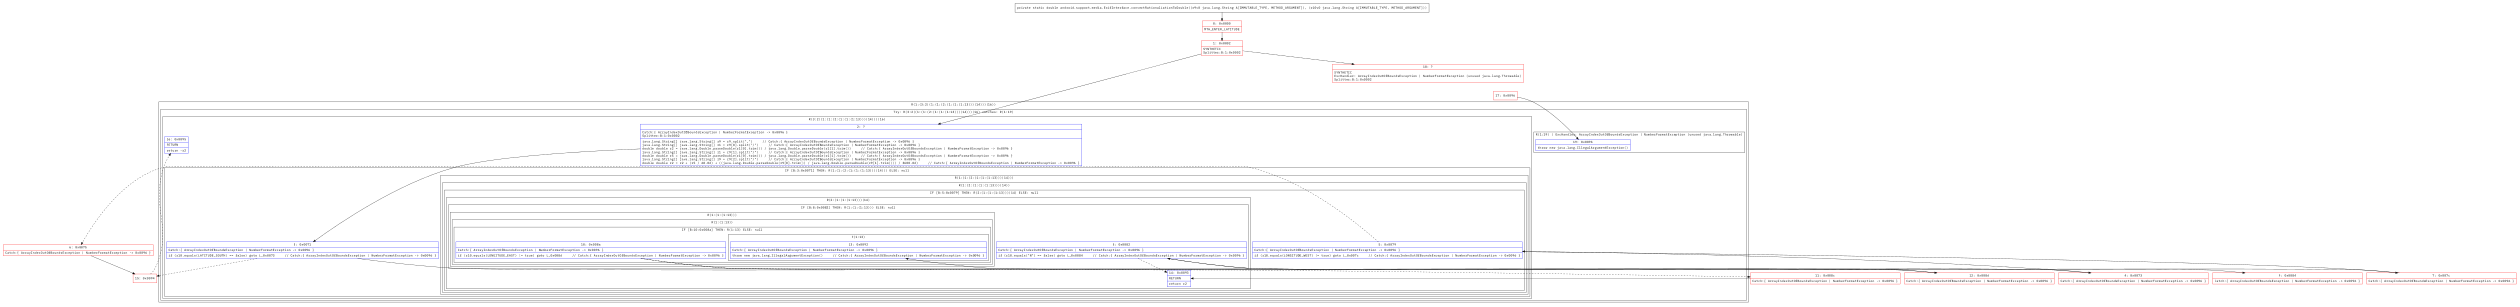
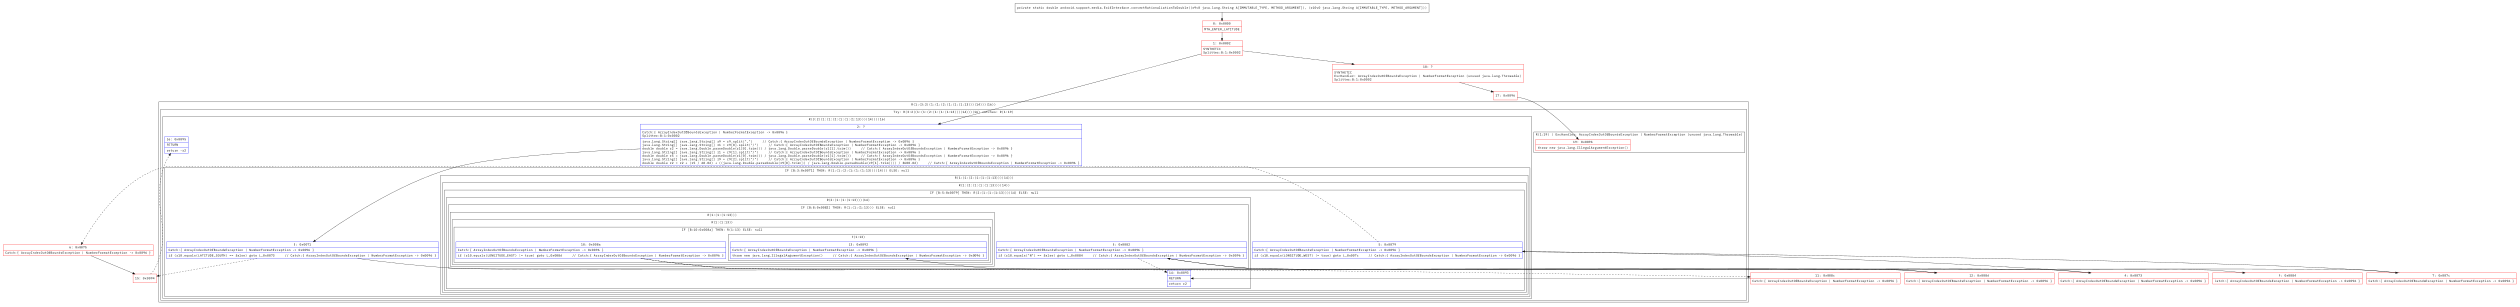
none -> (1475, 87)
(1583, 145) -> (1583, 145)
